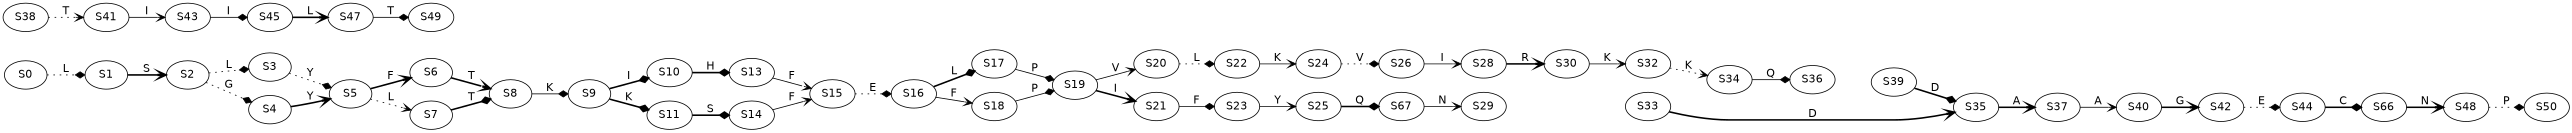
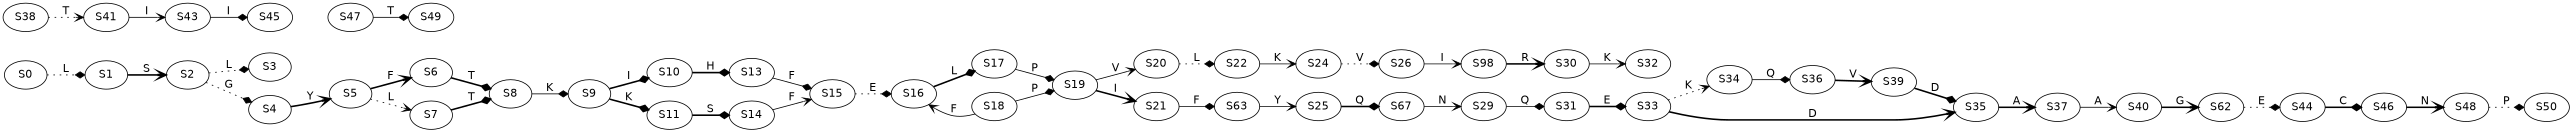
(306, 17) -> none
(1484, 64) -> (1484, 64)
(1685, 71) -> (1685, 94)
(306, 79) -> none
none -> (1849, 81)
(466, 82) -> (466, 82)
(787, 82) -> (787, 82)
(950, 100) -> (955, 116)
(1237, 106) -> (1237, 106)
none -> (1567, 106)
(2221, 107) -> (2221, 107)
(2384, 107) -> (2384, 107)
